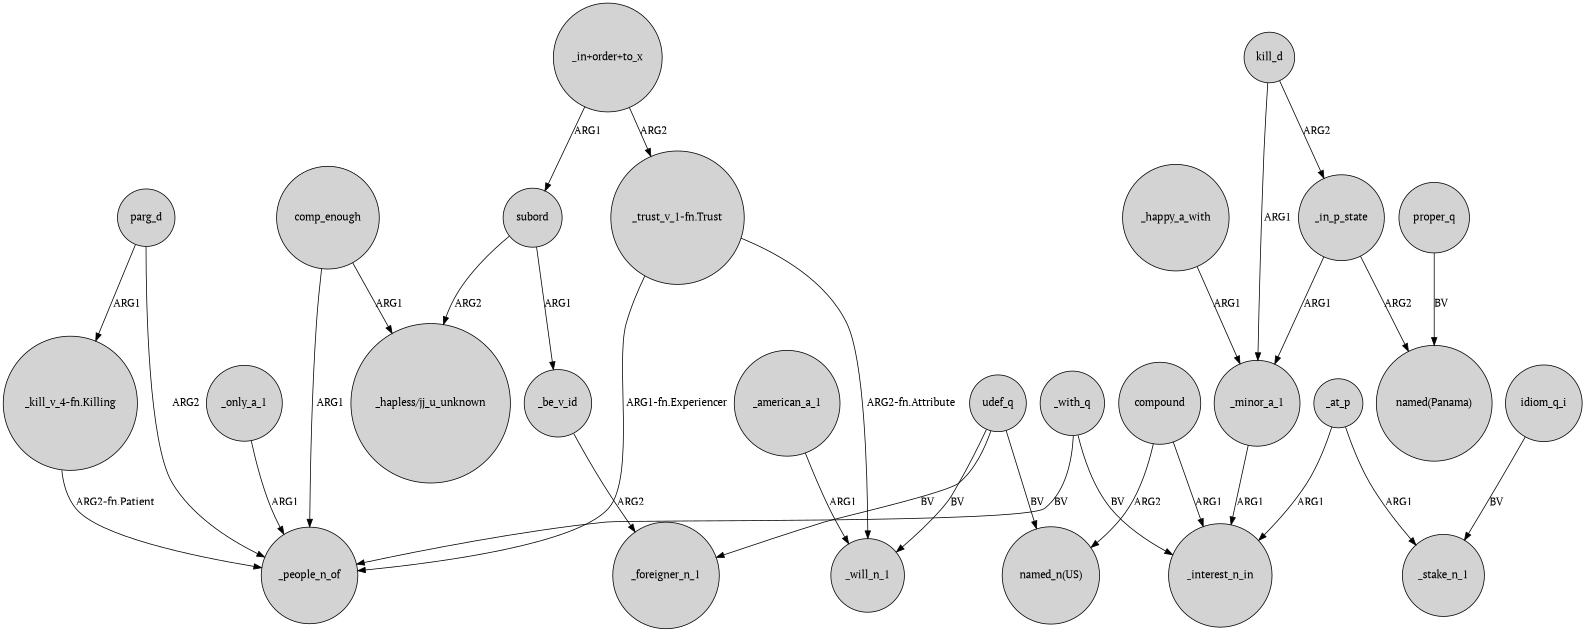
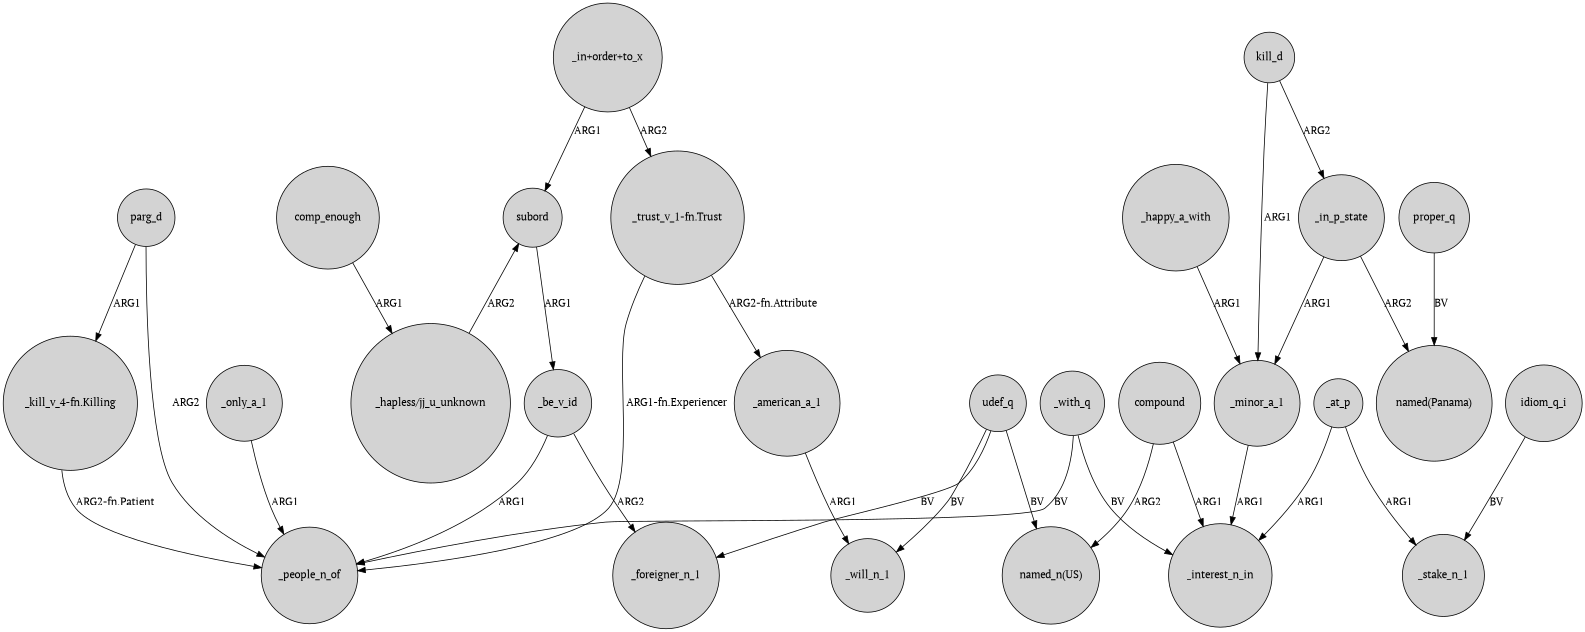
(472, 273) -> (492, 292)
(856, 357) -> (734, 313)
(313, 394) -> (470, 517)
